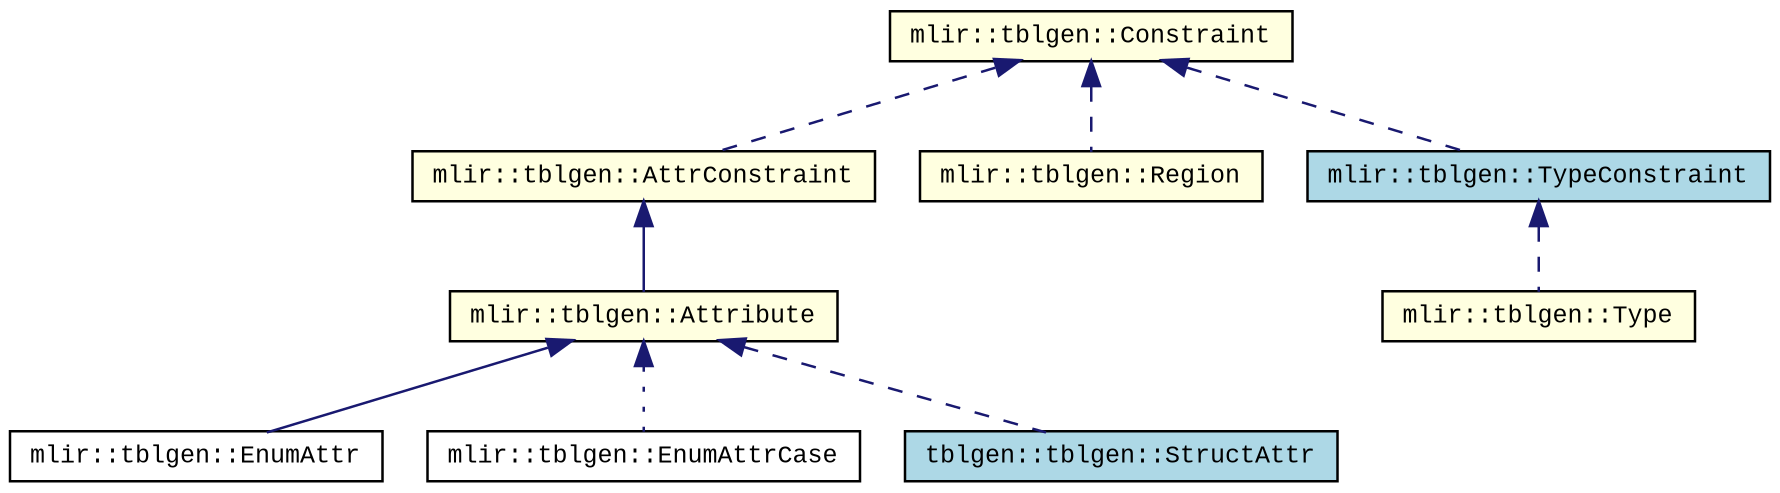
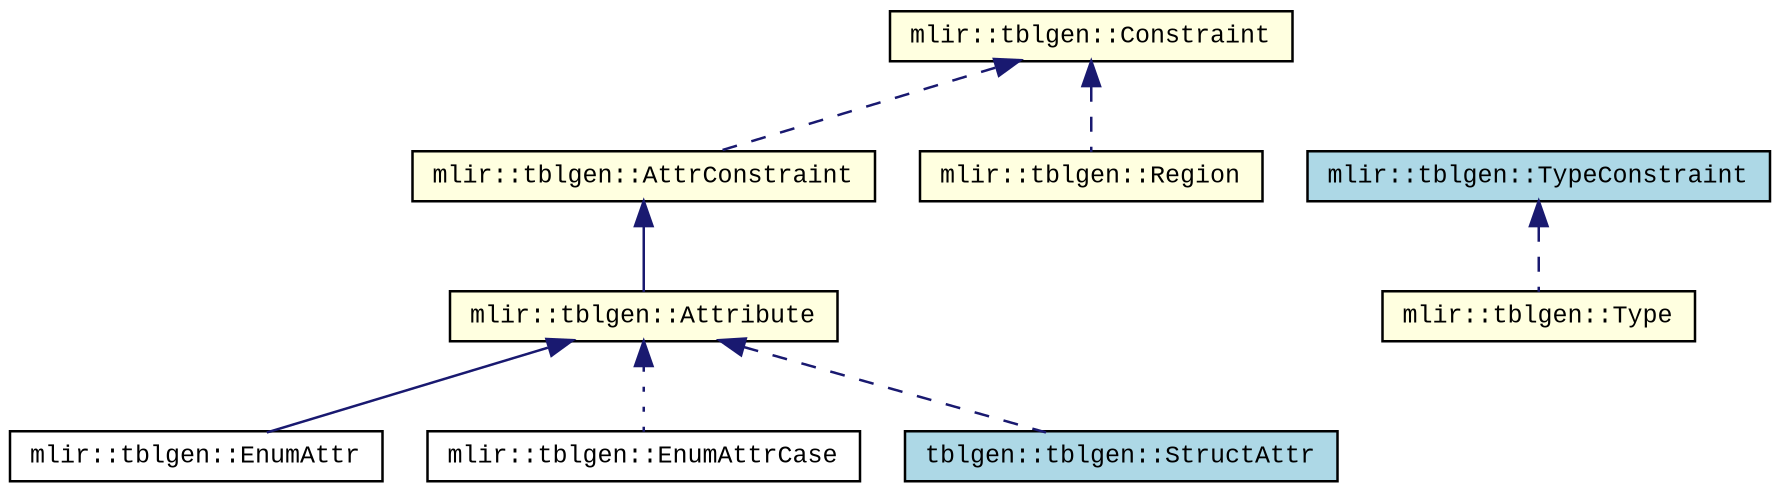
(1328, 110) -> none
